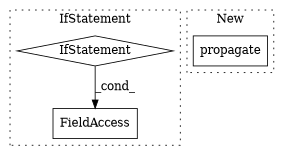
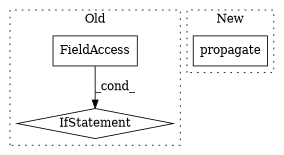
(95, 20) -> (95, 20)
(95, 83) -> (95, 83)
